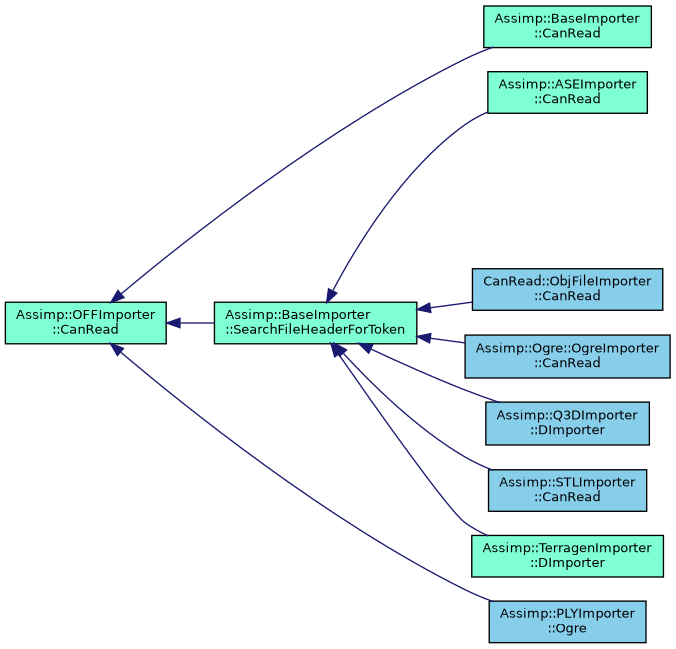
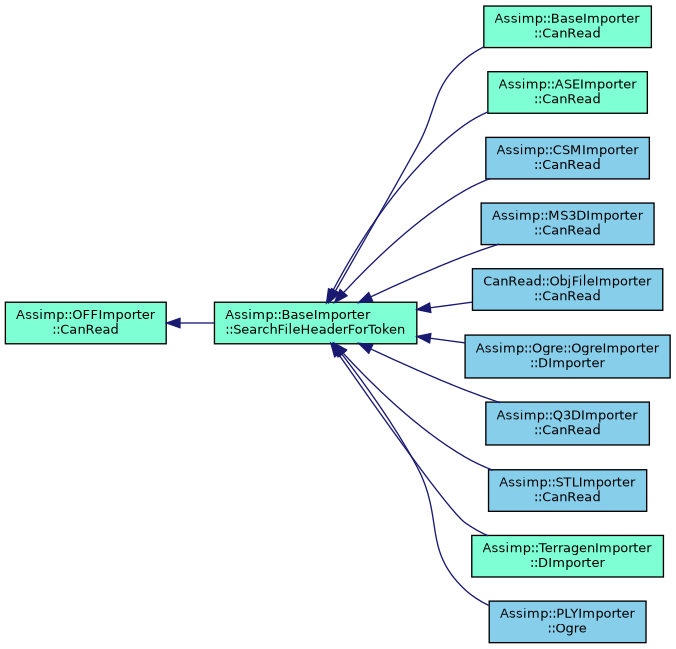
(299, 158) -> (407, 165)
none -> (568, 158)
none -> (568, 224)
(568, 357) -> (568, 357)
(568, 424) -> (568, 424)
(299, 489) -> (428, 493)
